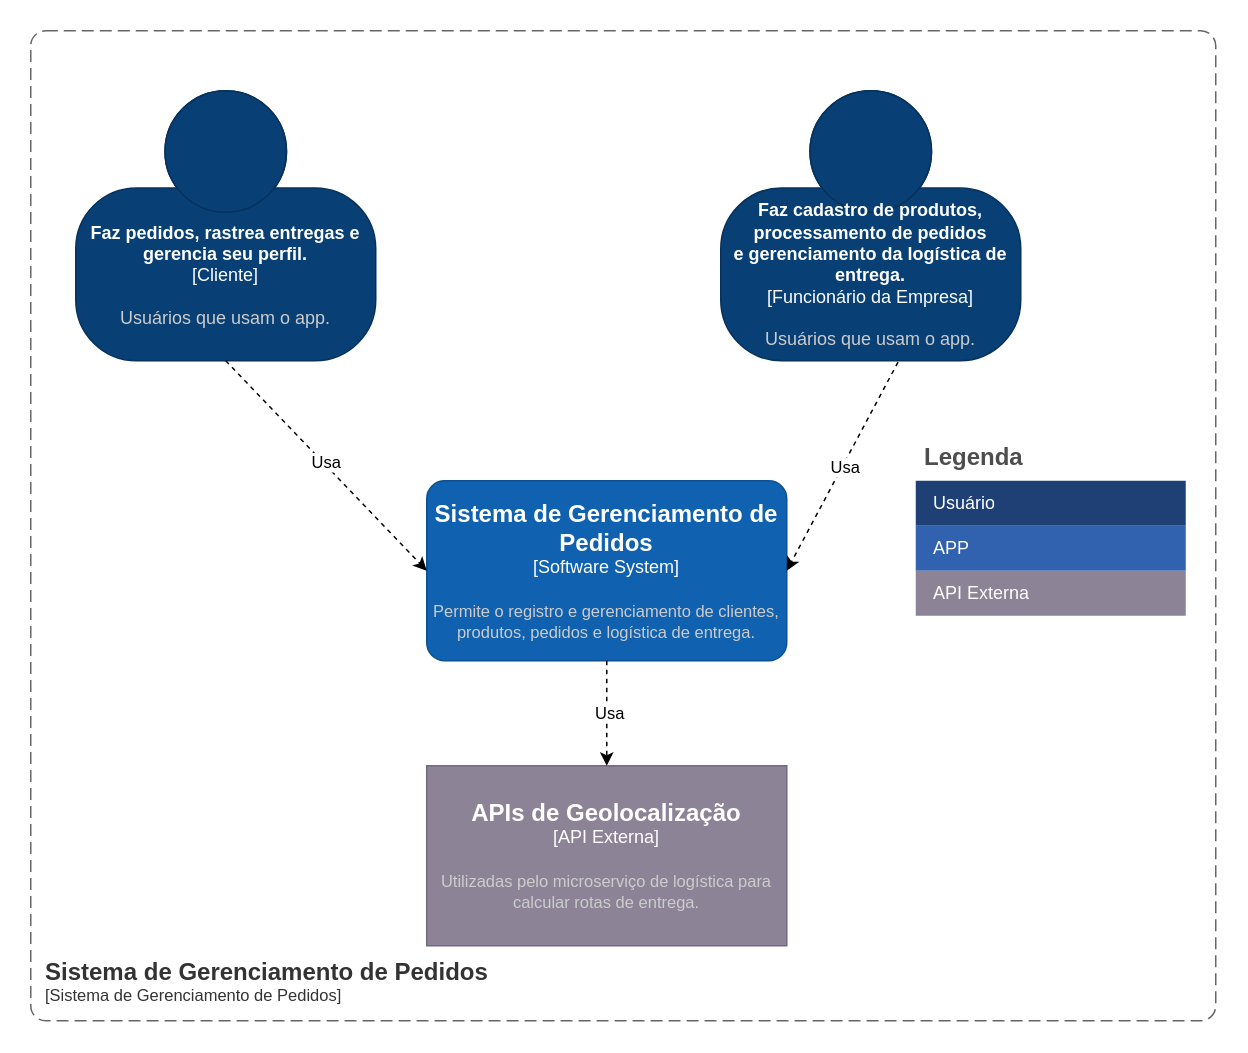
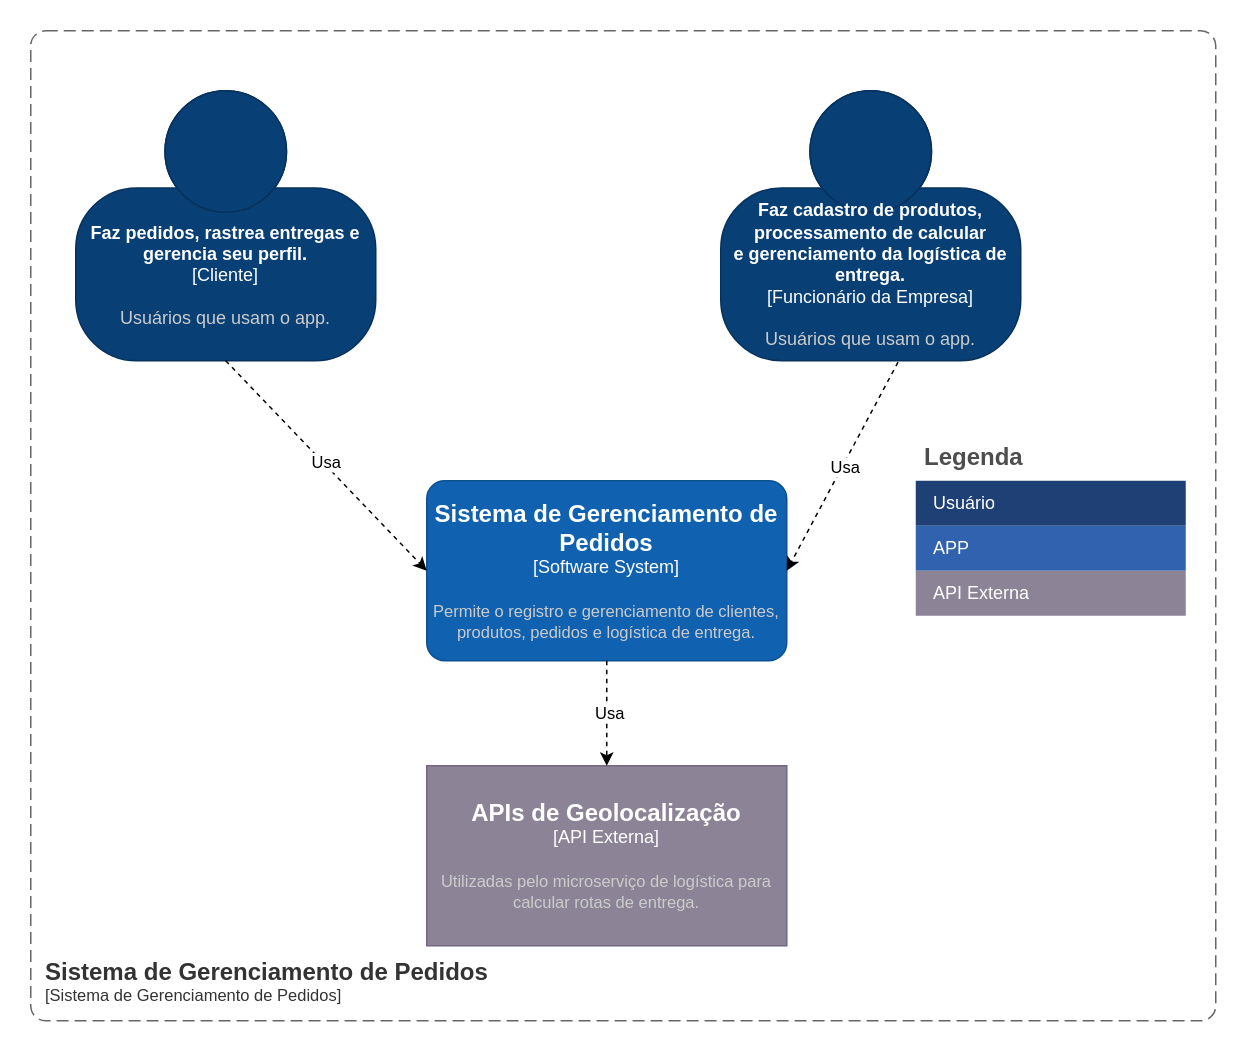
(871, 275) -> (871, 275)
